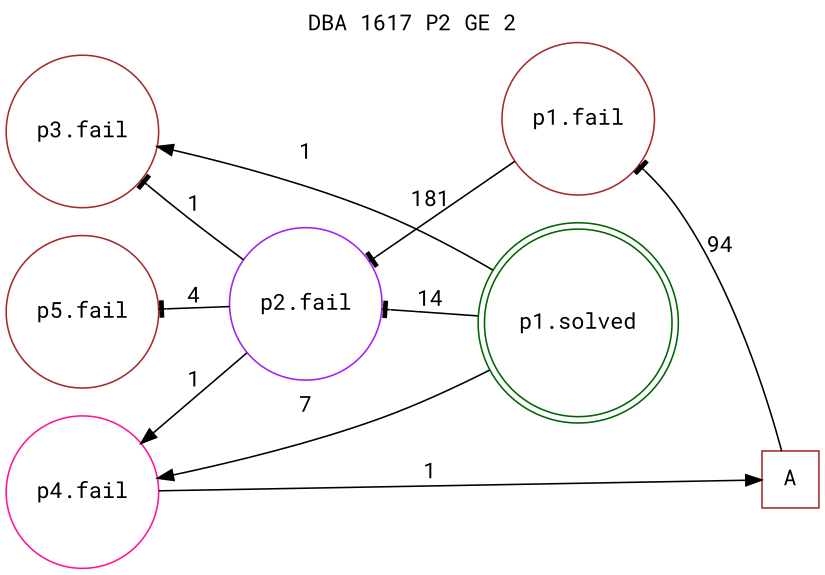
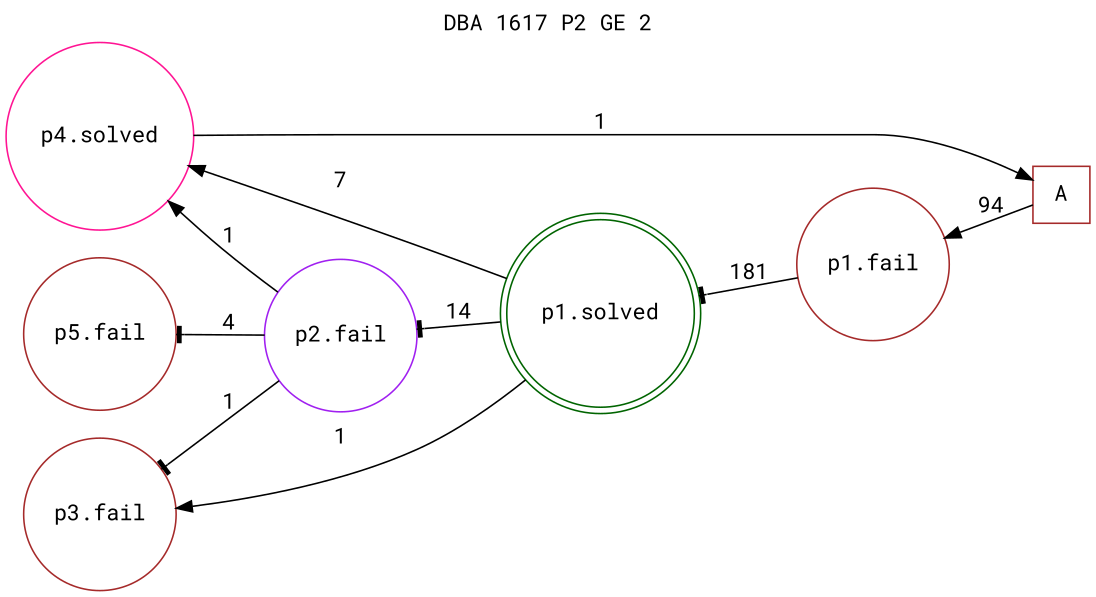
(445, 209) -> (753, 286)
(729, 302) -> (997, 219)
(82, 492) -> (100, 136)
